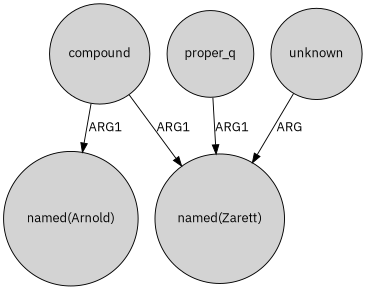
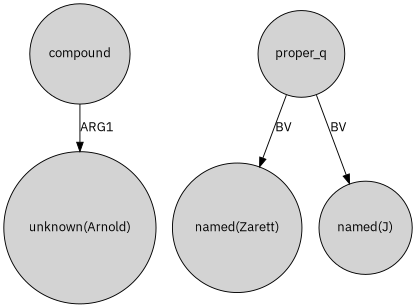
(317, 54) -> none
(153, 127) -> none
(232, 128) -> (284, 128)
(71, 219) -> (80, 228)
none -> (366, 228)
